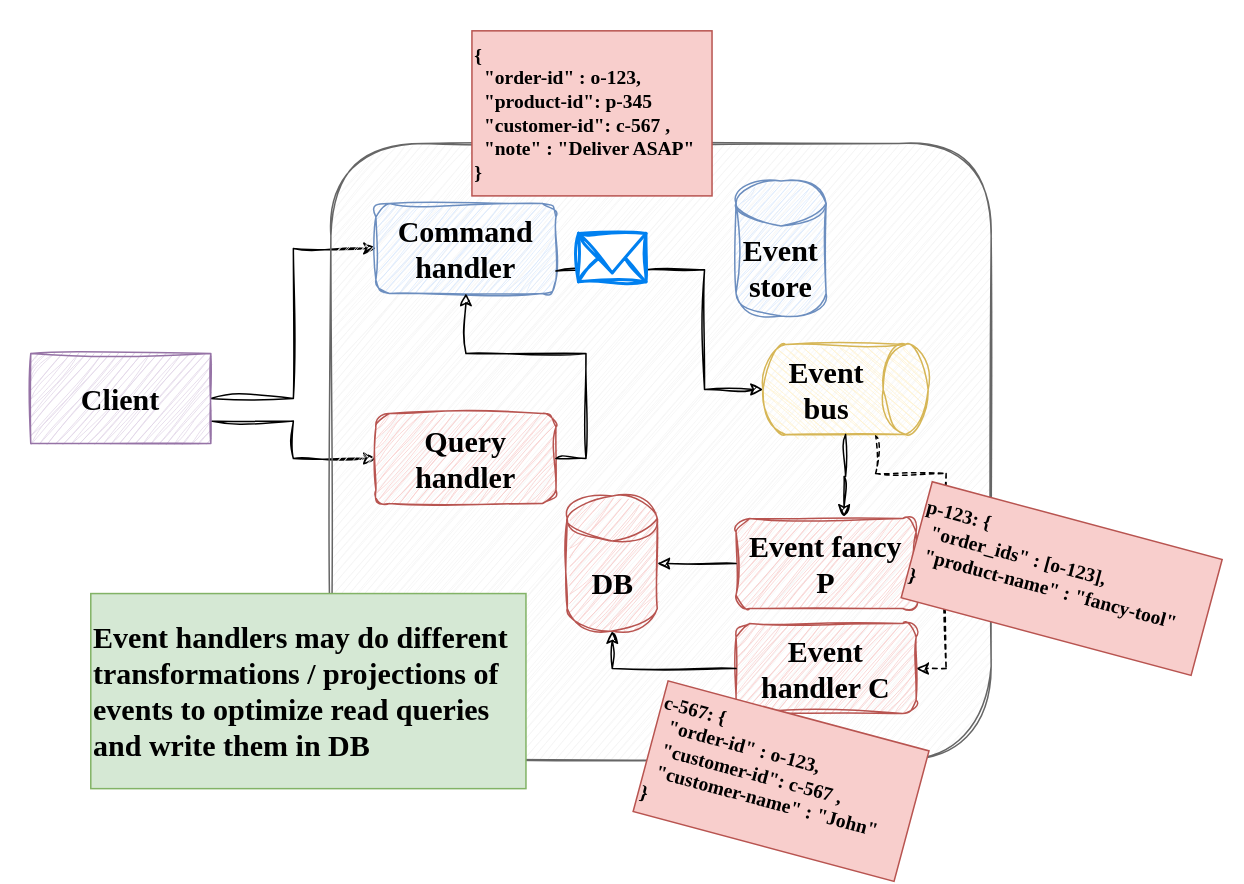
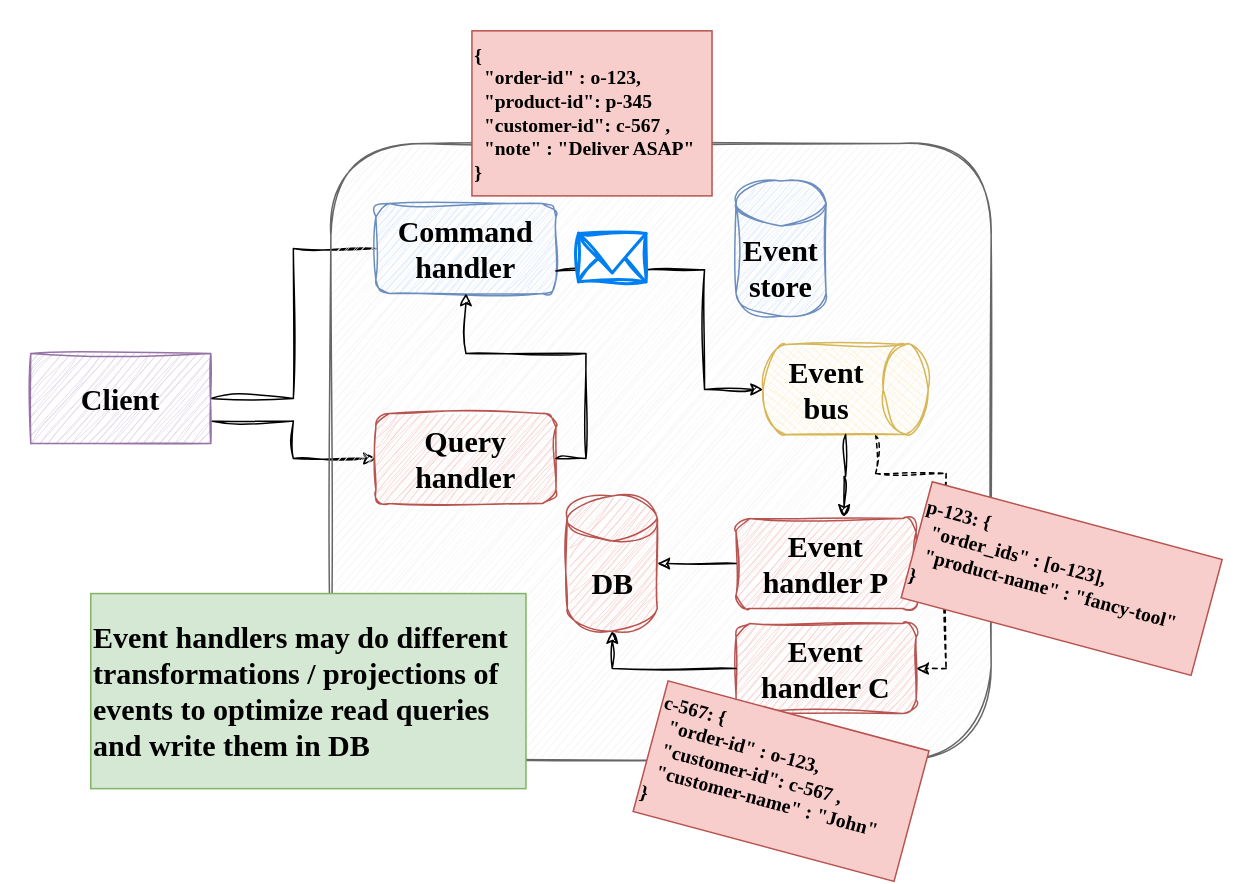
(326, 248) -> (320, 248)
(826, 563) -> (826, 563)
